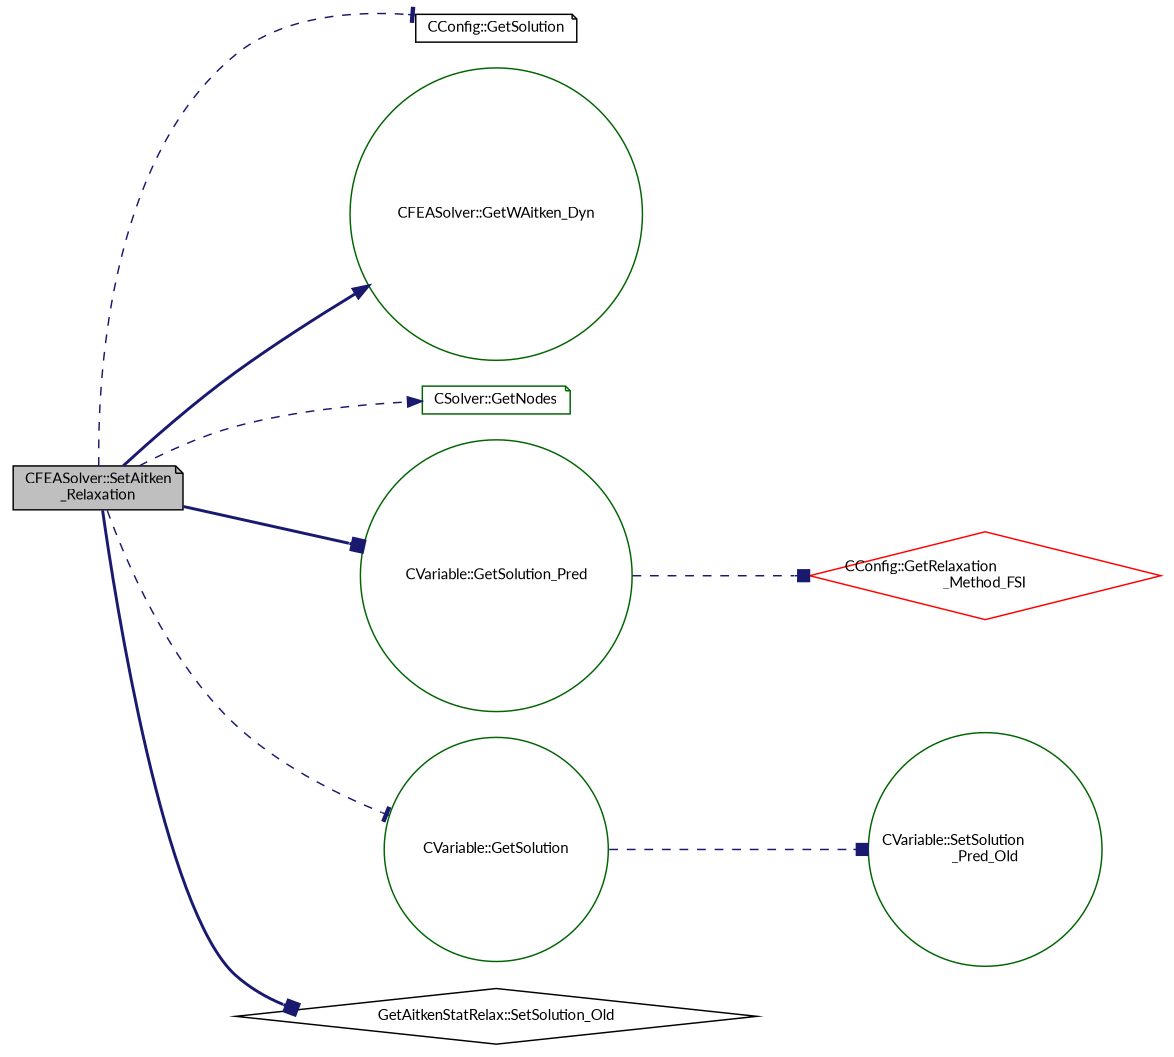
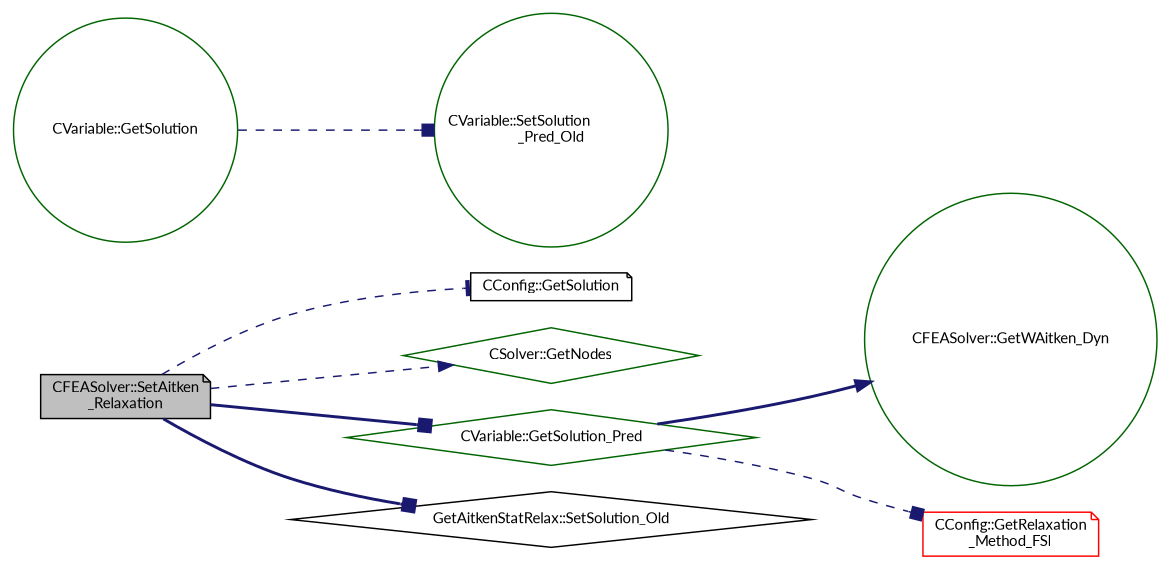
(235, 373) -> (757, 408)
(496, 400) -> (551, 356)
(496, 576) -> (551, 438)
(985, 576) -> (1011, 534)
(208, 695) -> none
